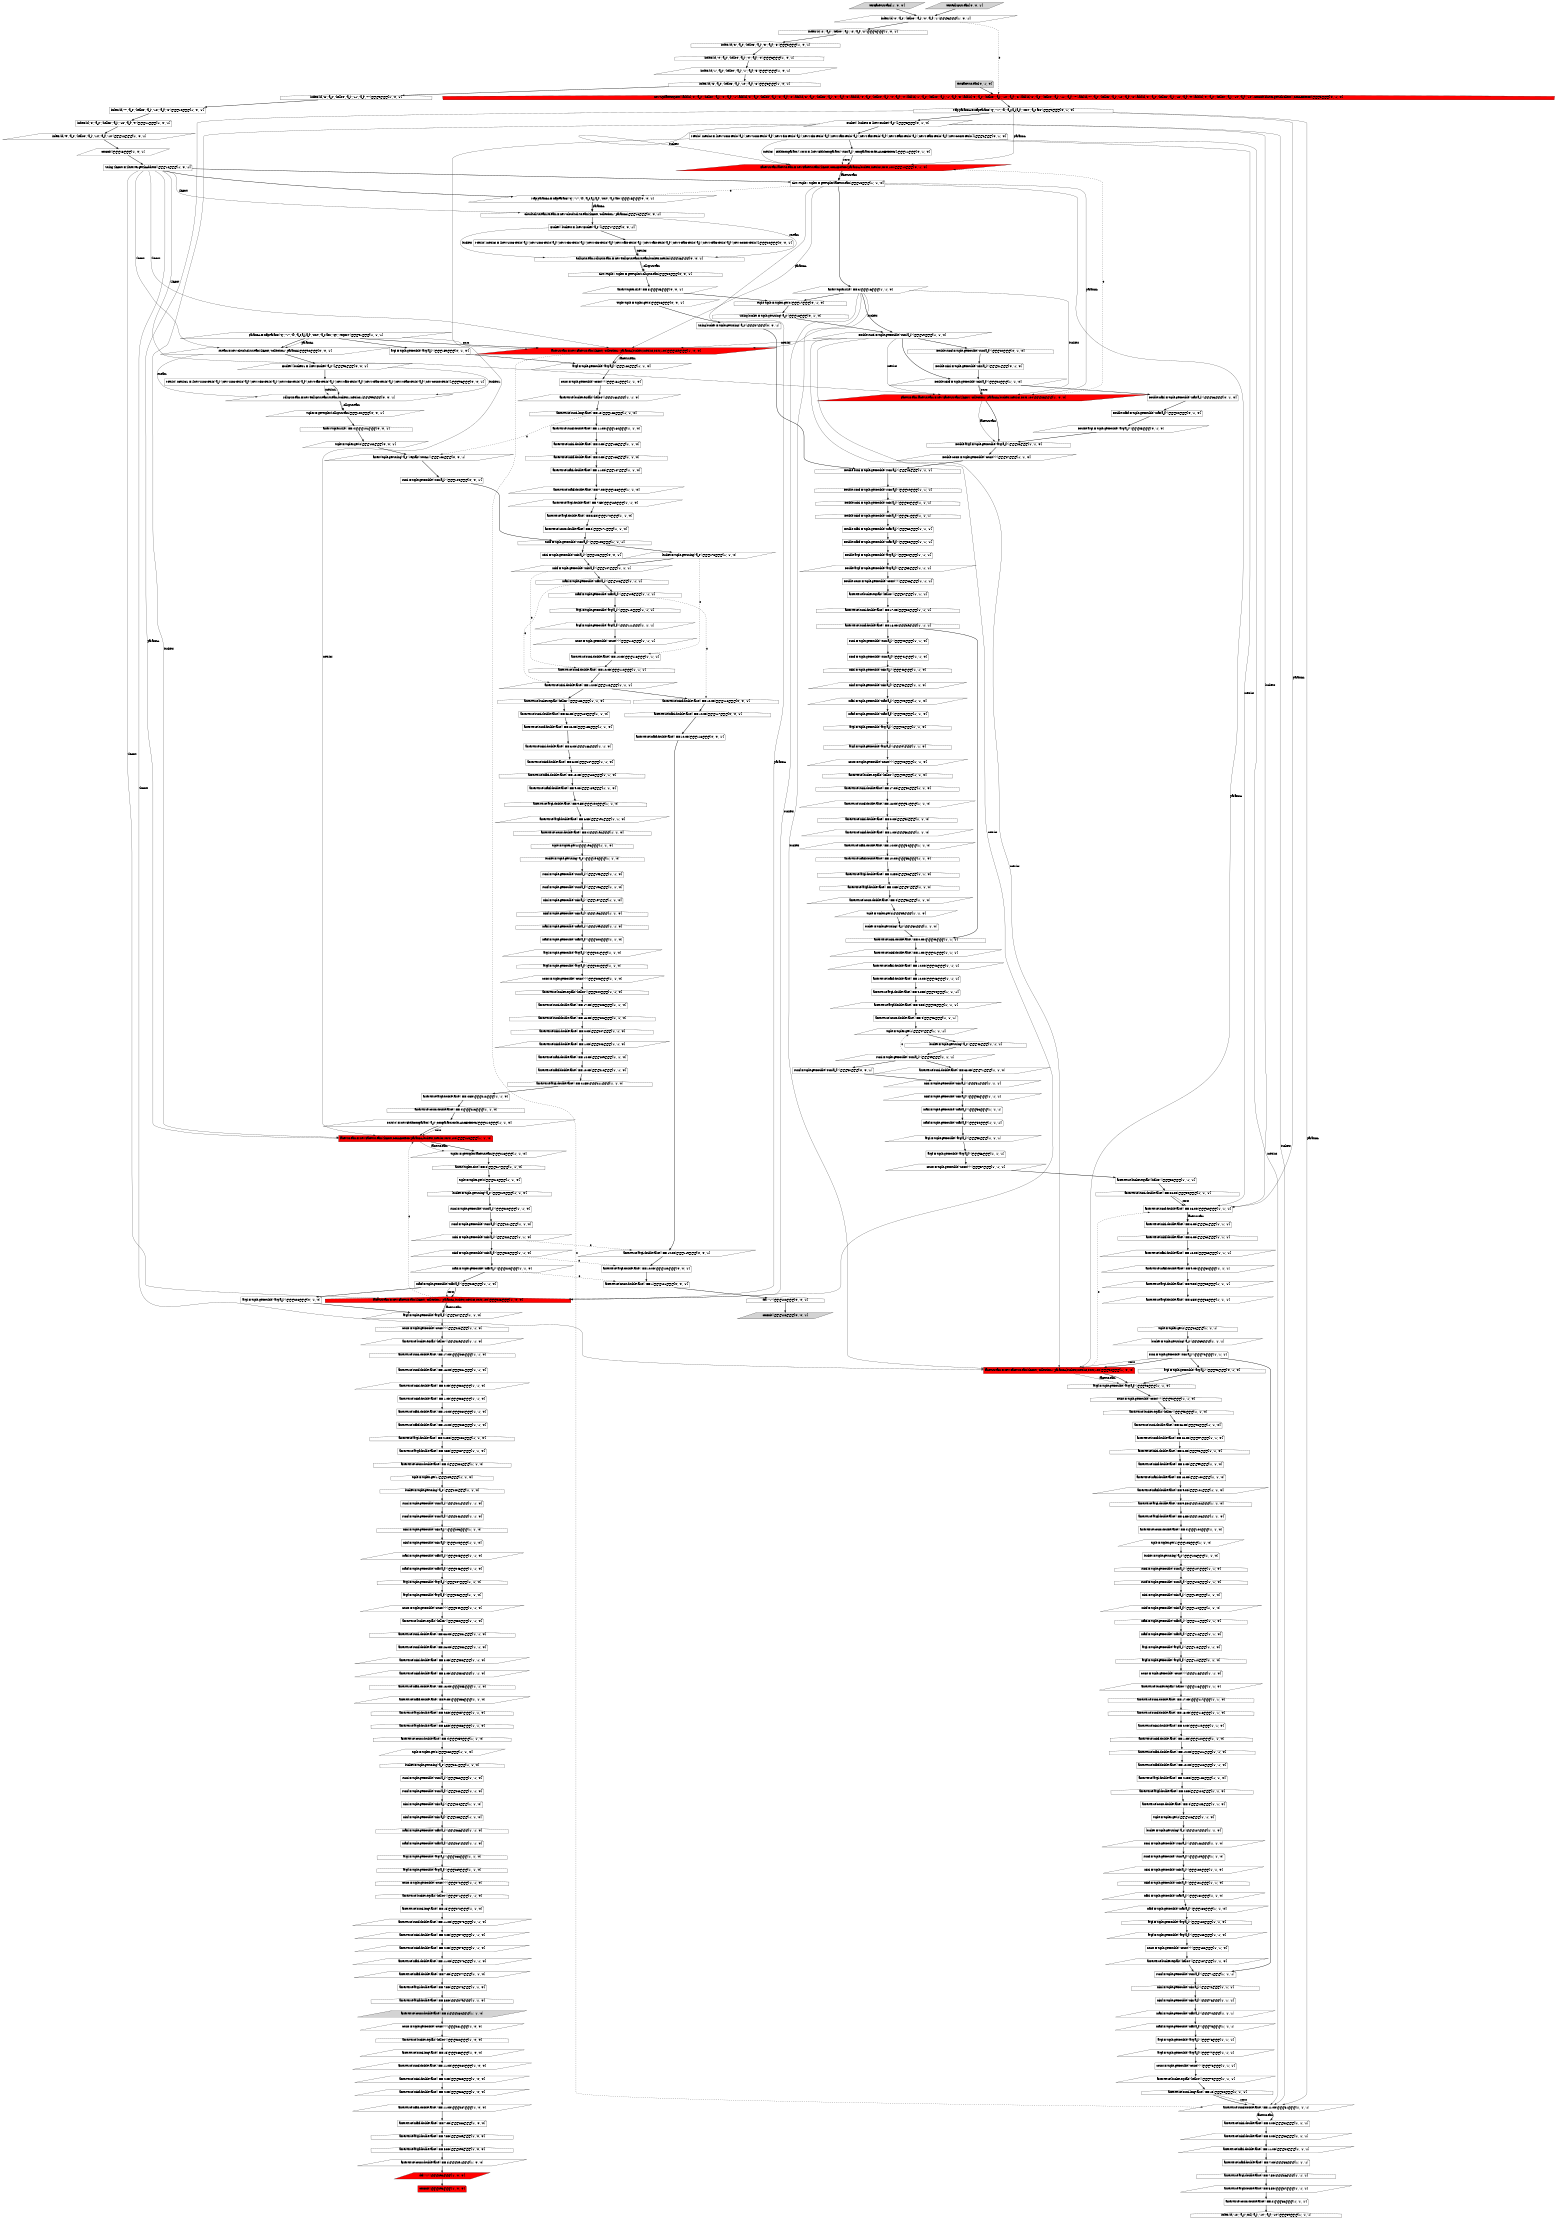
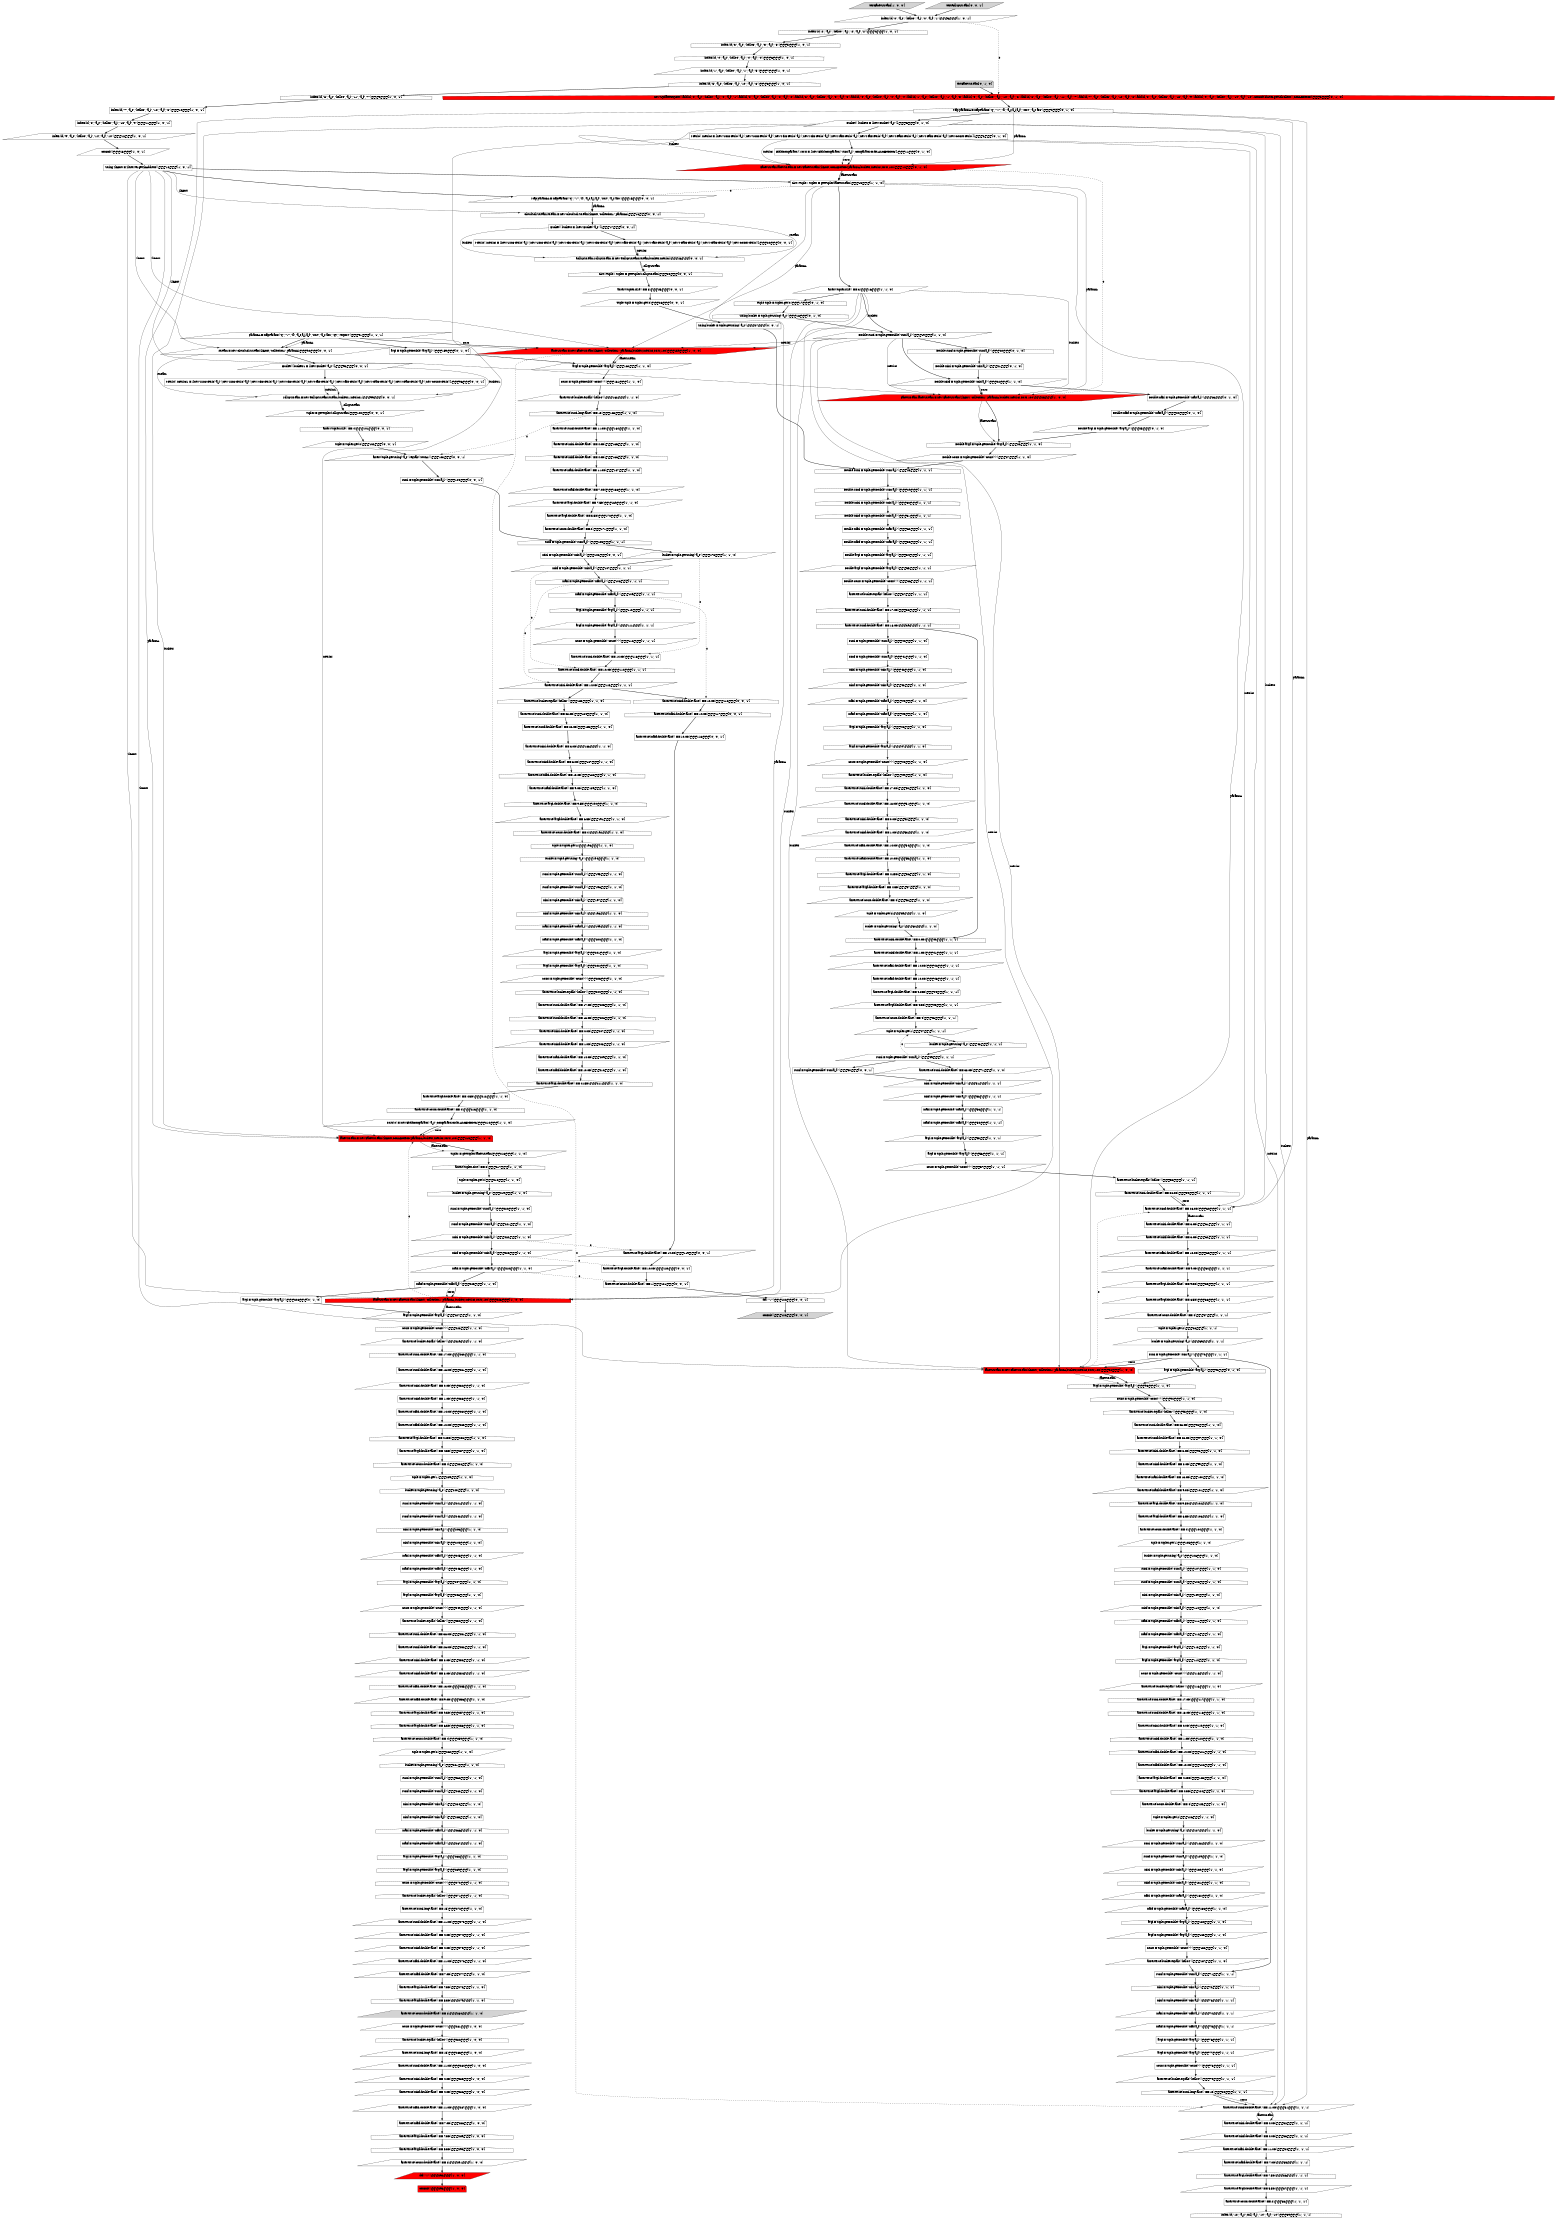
(724, 297) -> (650, 296)
(350, 420) -> none
(893, 906) -> none
none -> (1188, 1316)
(1184, 1810) -> none
